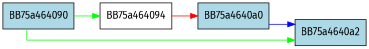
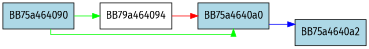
(136, 16) -> (136, 16)
(152, 40) -> (140, 35)
